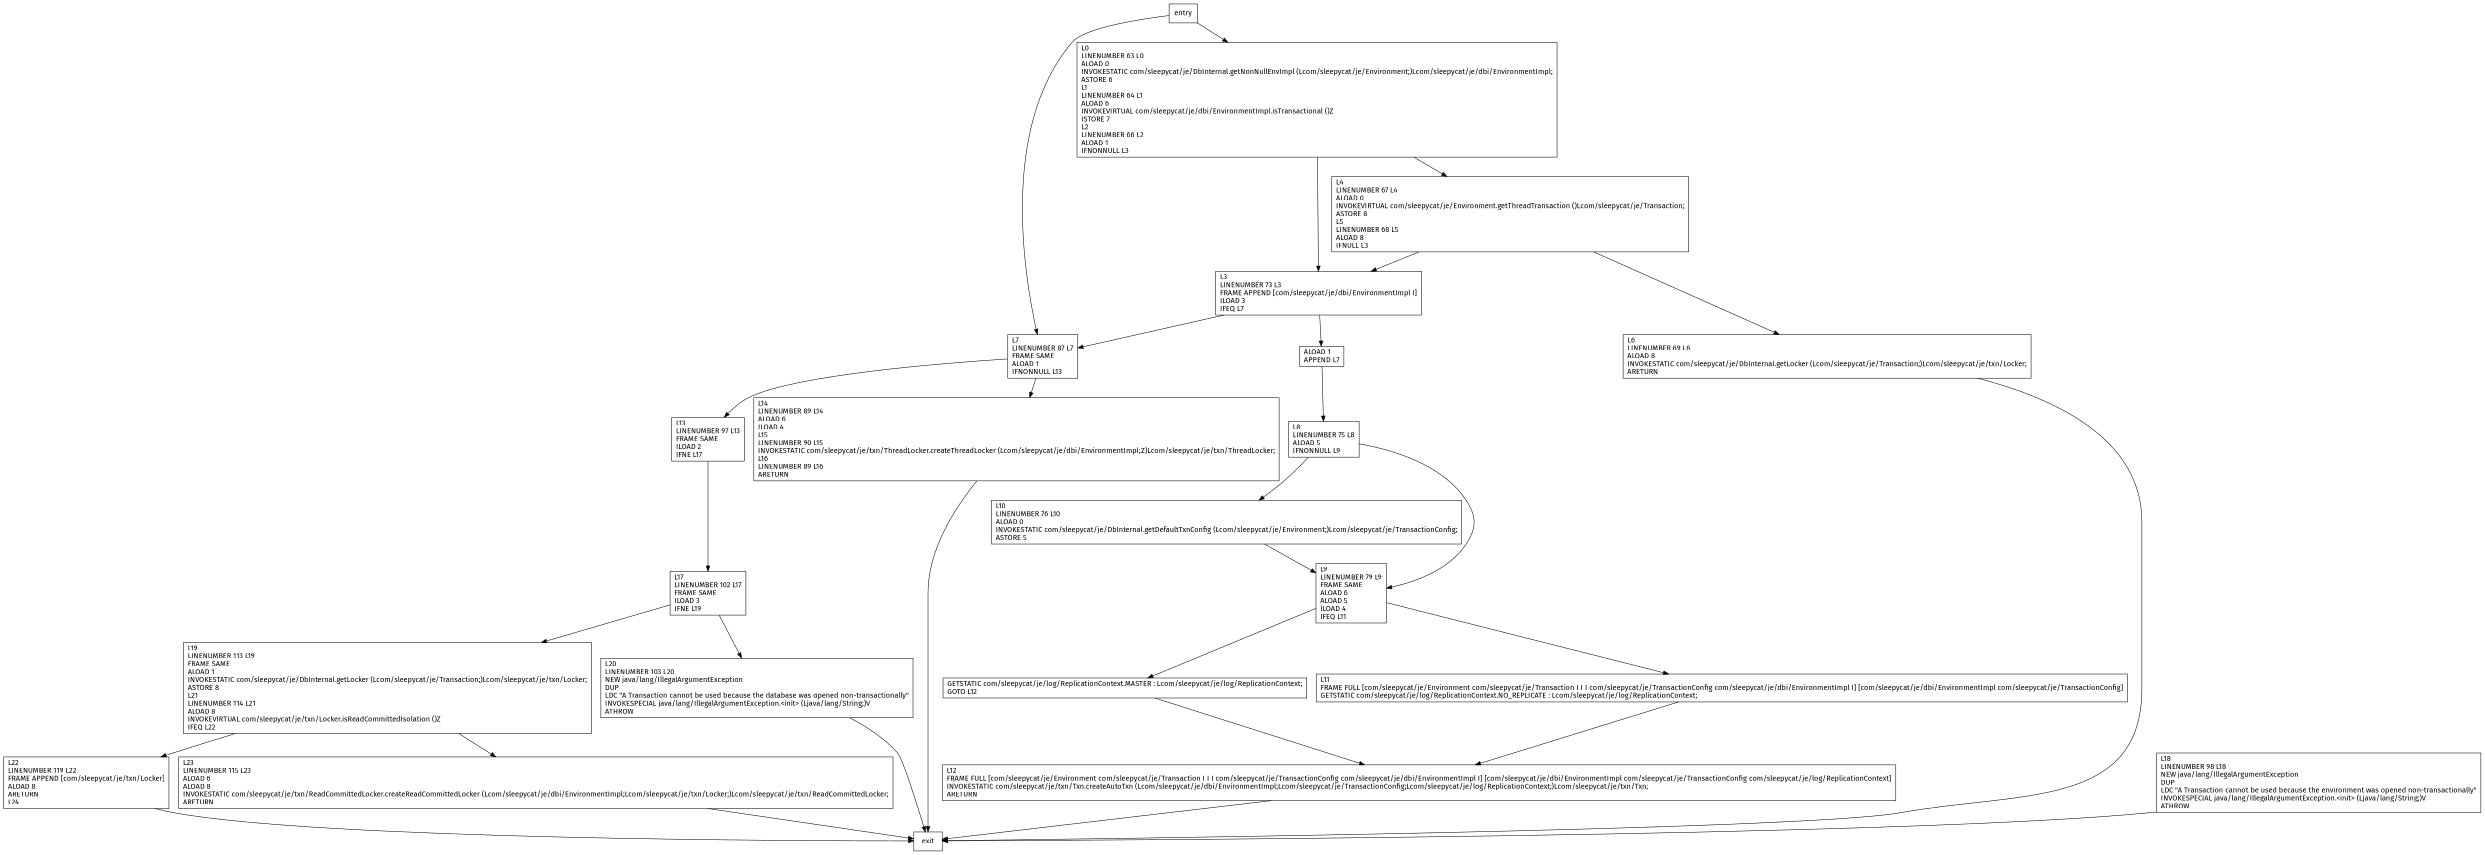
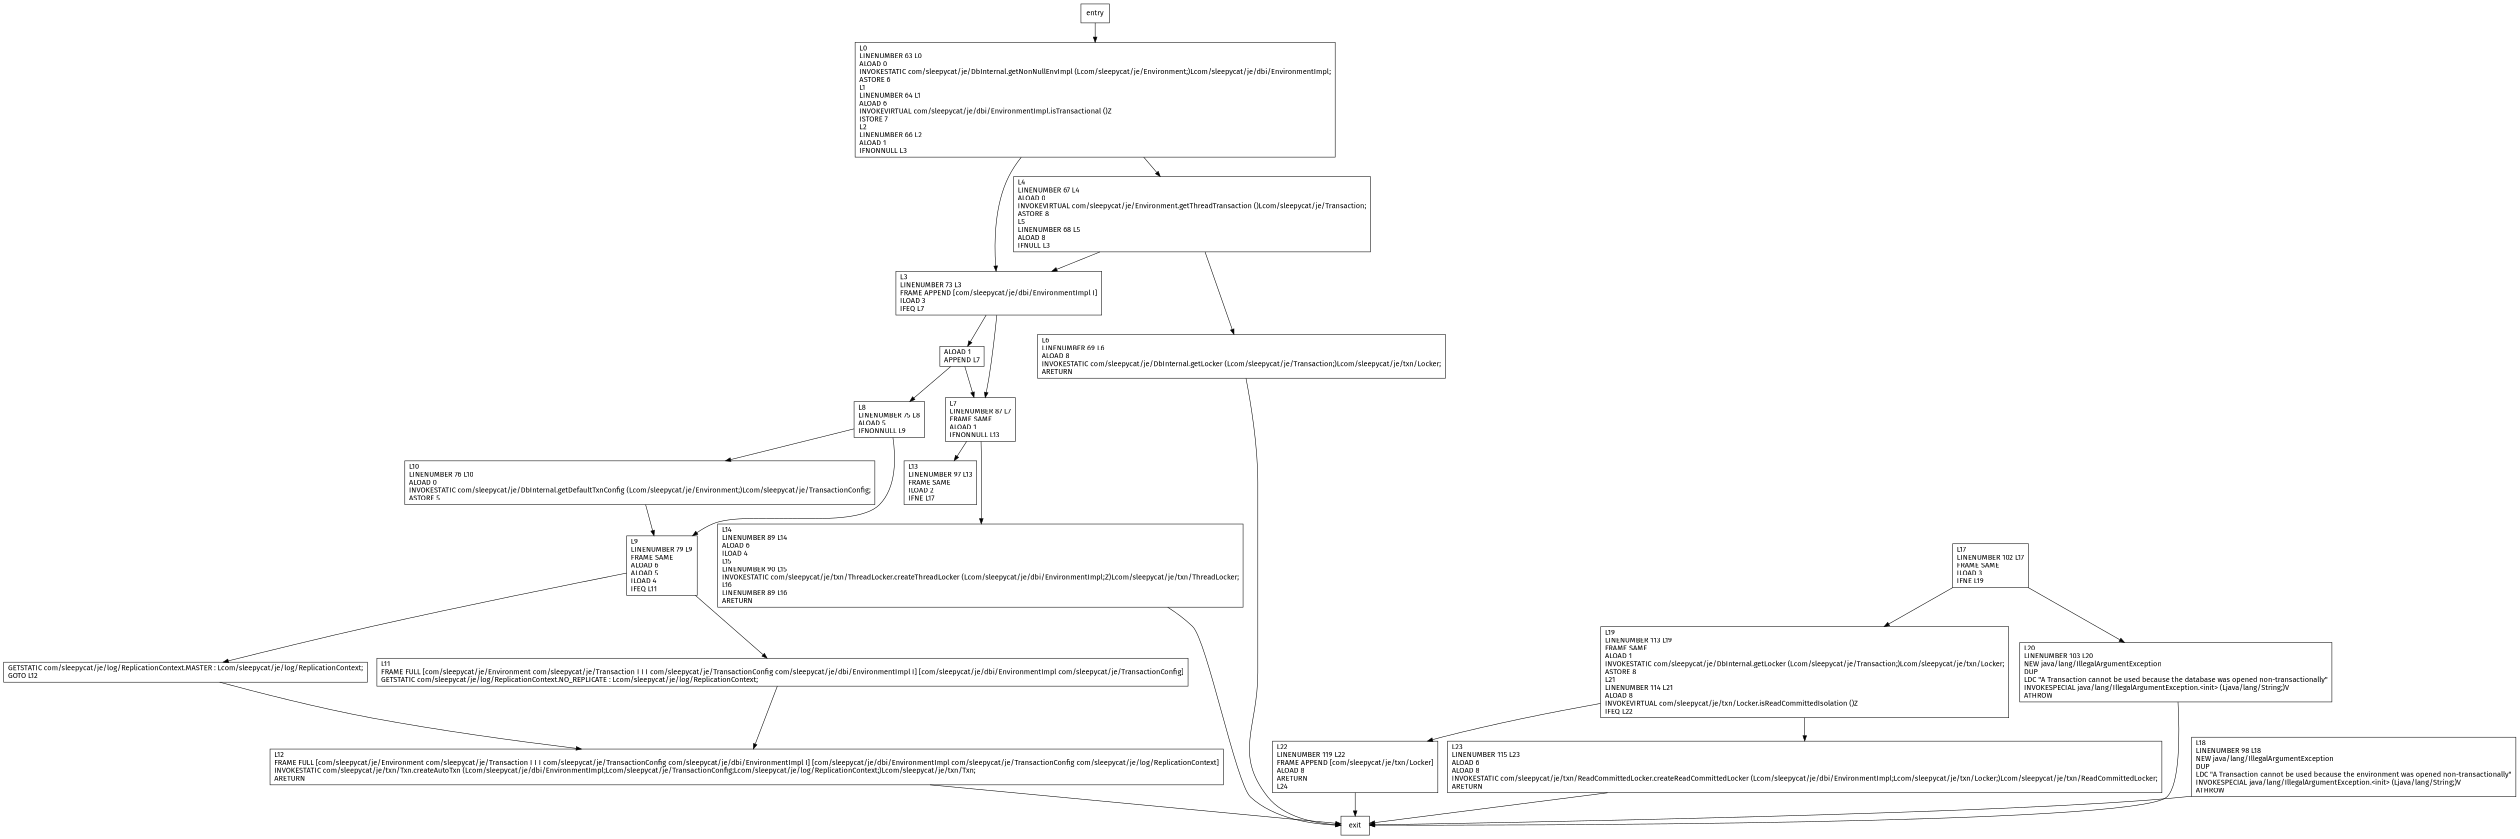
(1031, 131) -> (969, 379)
(708, 514) -> none
